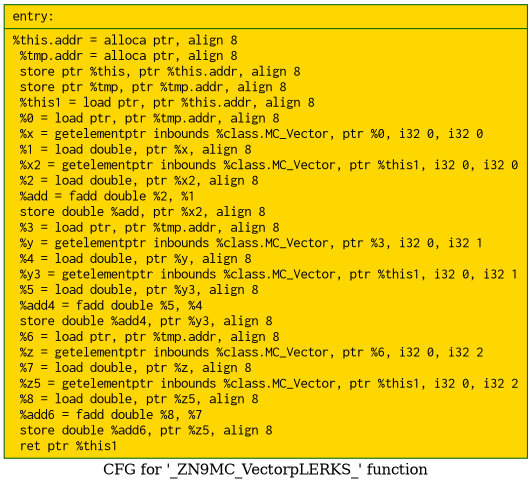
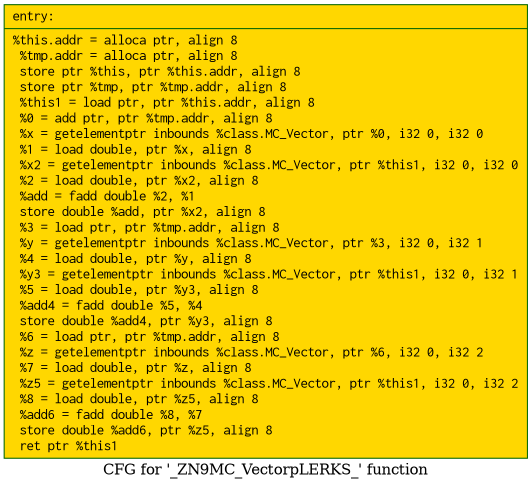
(146, 118) -> (143, 118)
